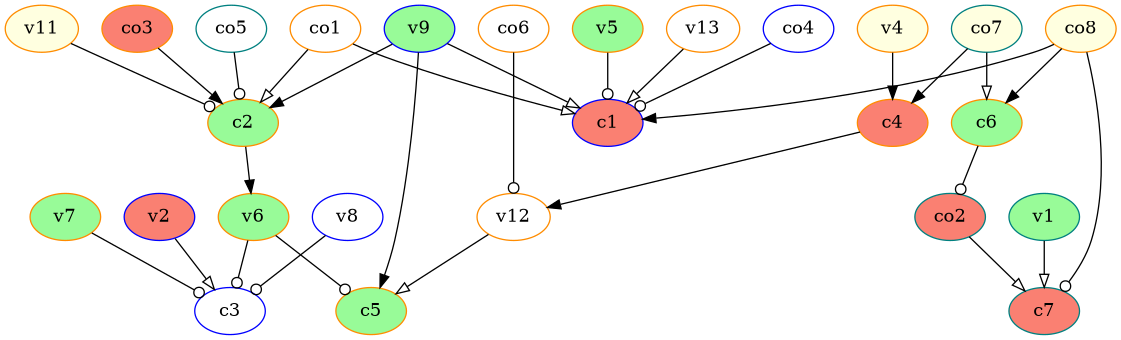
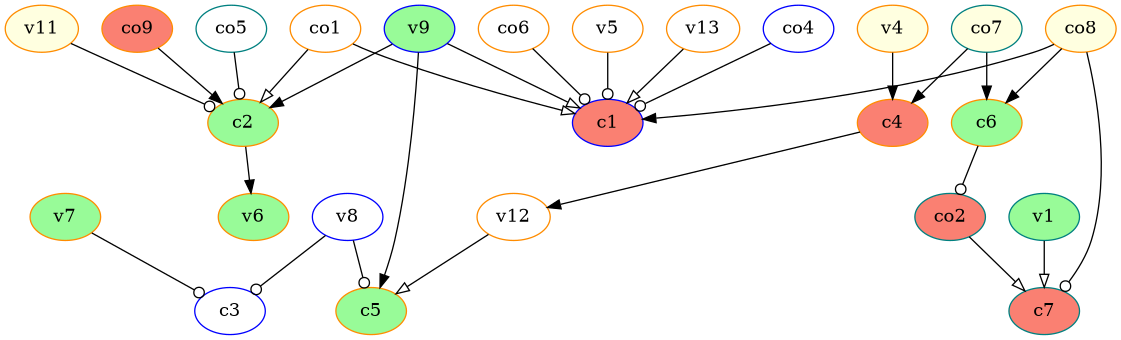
(137, 29) -> (137, 29)
(608, 29) -> (608, 29)
(987, 74) -> (987, 74)
(514, 117) -> (557, 72)
(159, 217) -> none
(243, 259) -> none
(308, 261) -> (358, 259)
